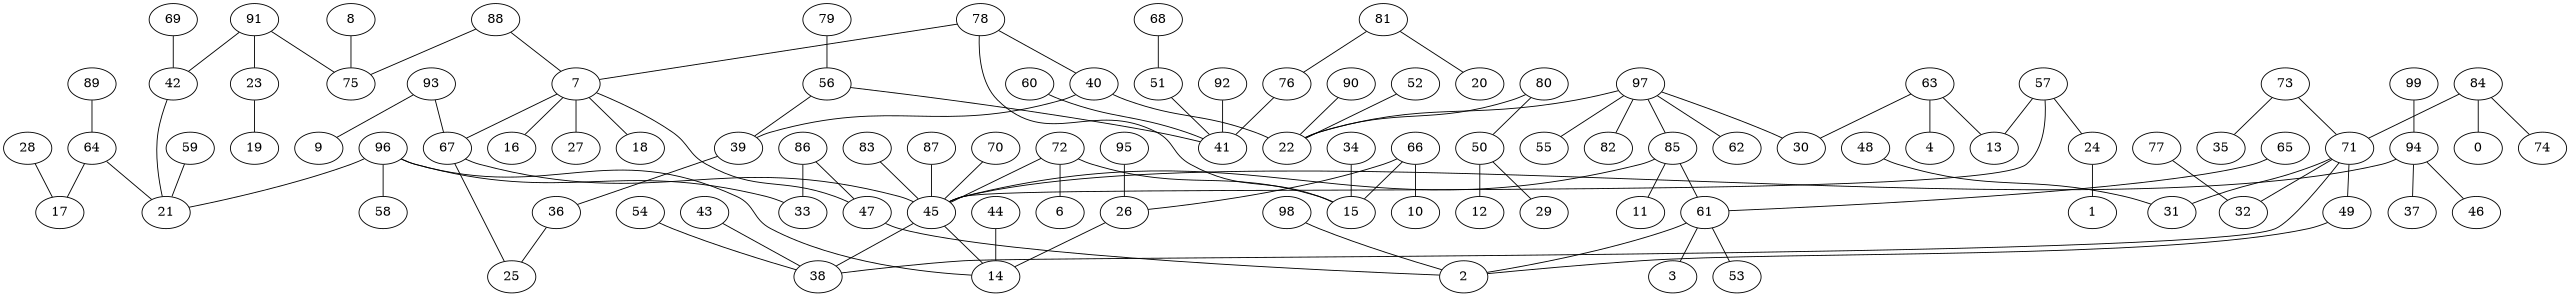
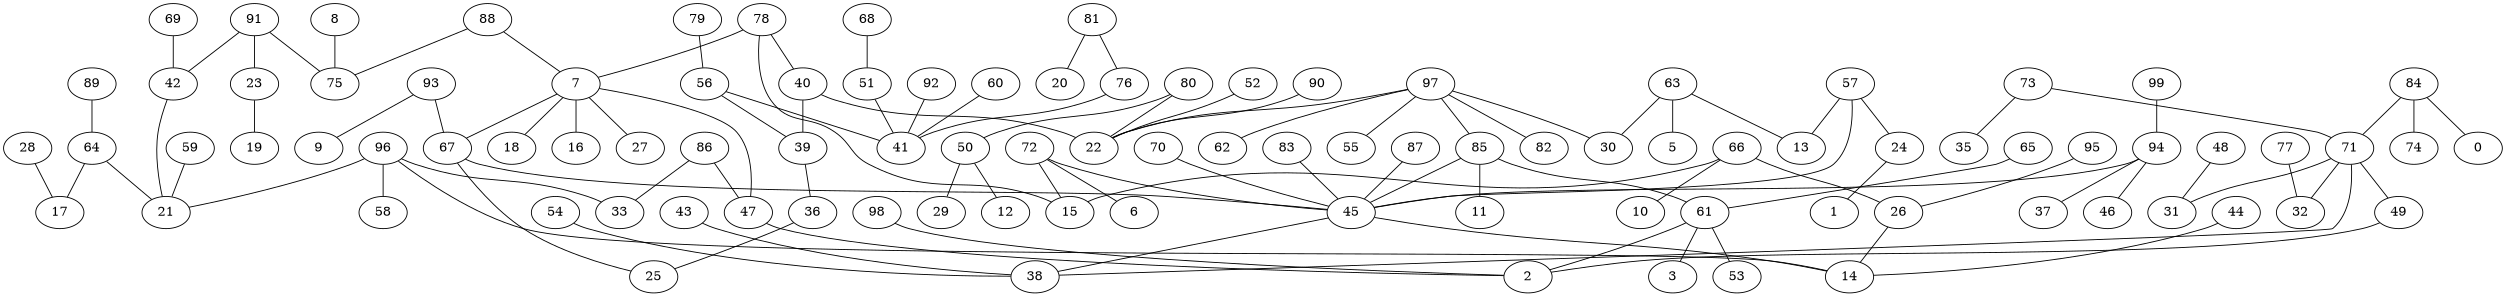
(1351, 148) -> none
(1930, 148) -> (1673, 148)
